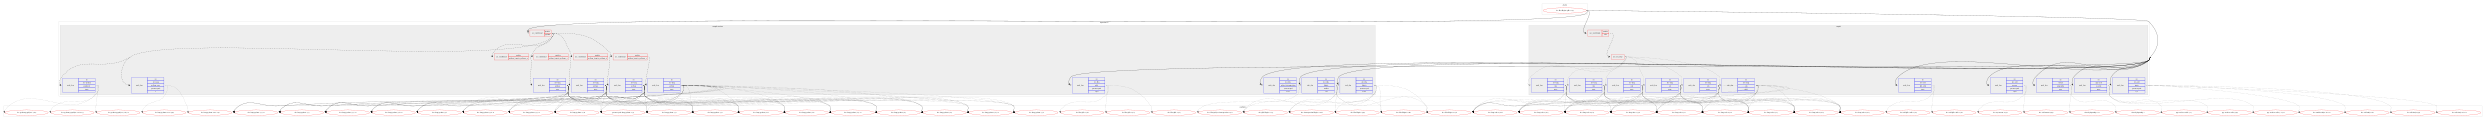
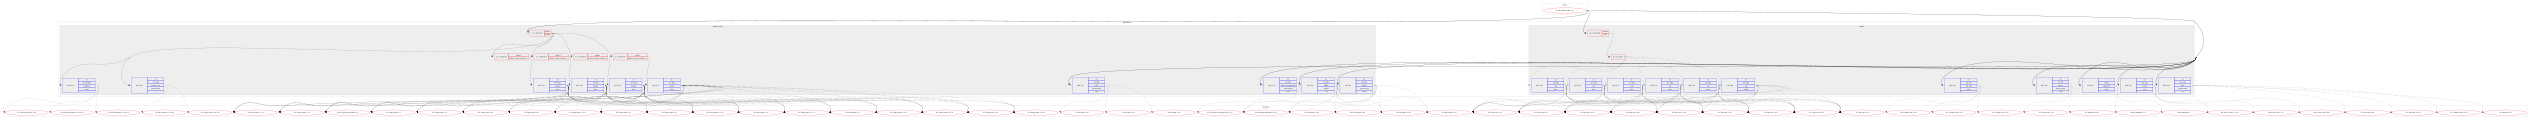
none -> (2000, 113)
